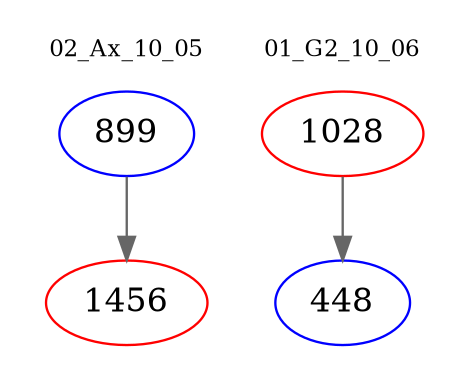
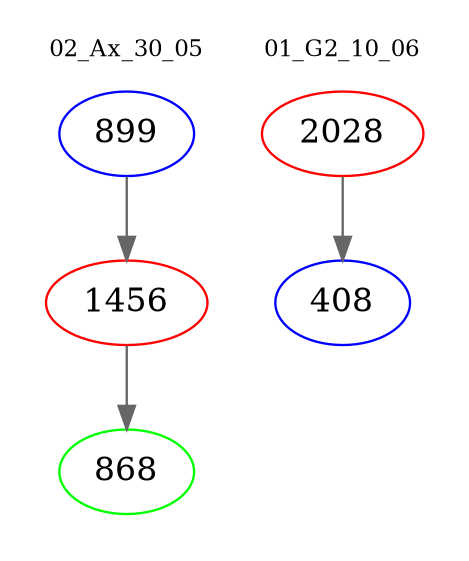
(127, 50) -> (127, 50)
(343, 134) -> (343, 134)
(343, 303) -> (343, 303)
none -> (127, 472)
